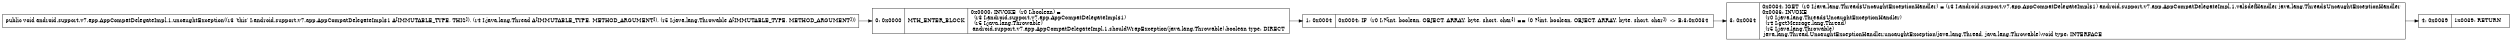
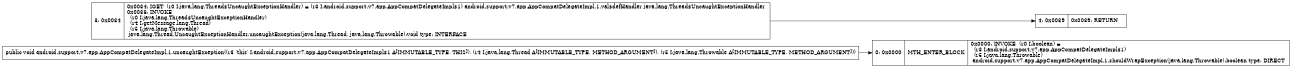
(1508, 21) -> none
(2480, 21) -> (1097, 21)
